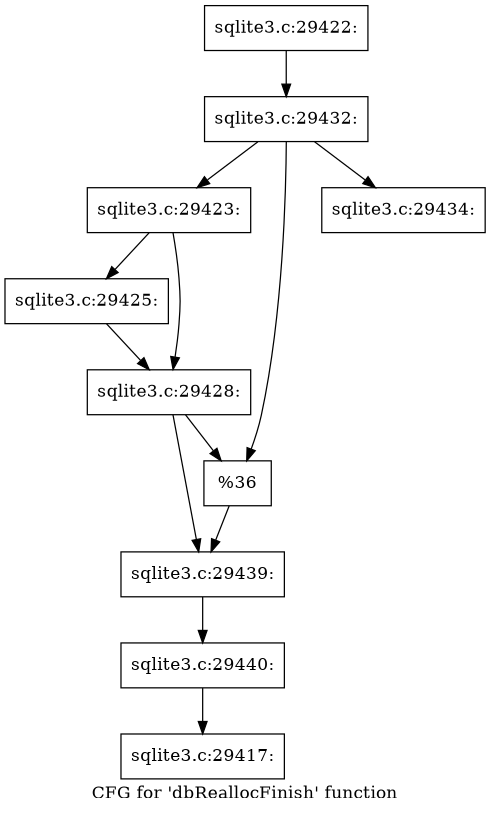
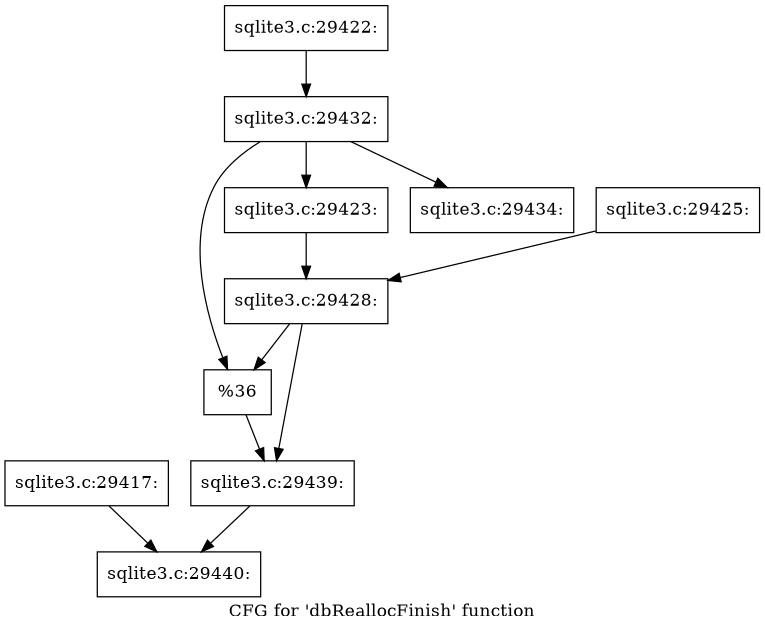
(132, 251) -> none
(203, 705) -> (128, 524)
